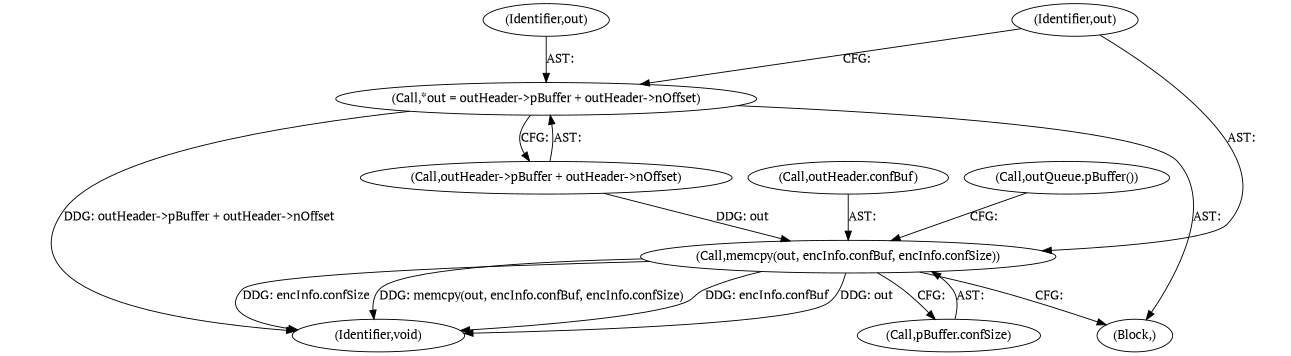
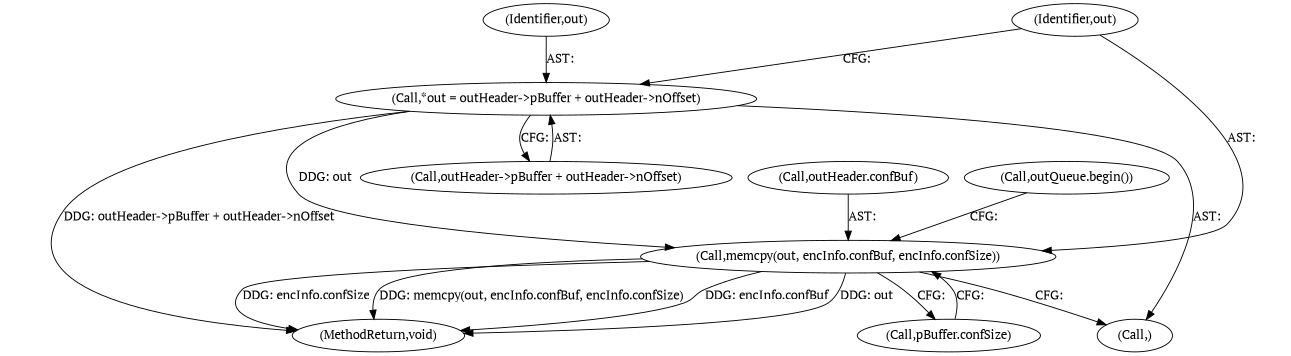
(1067, 178) -> (1067, 178)
(692, 216) -> (394, 222)
(972, 296) -> (972, 296)
(378, 336) -> (378, 336)
(1135, 336) -> (1135, 336)
